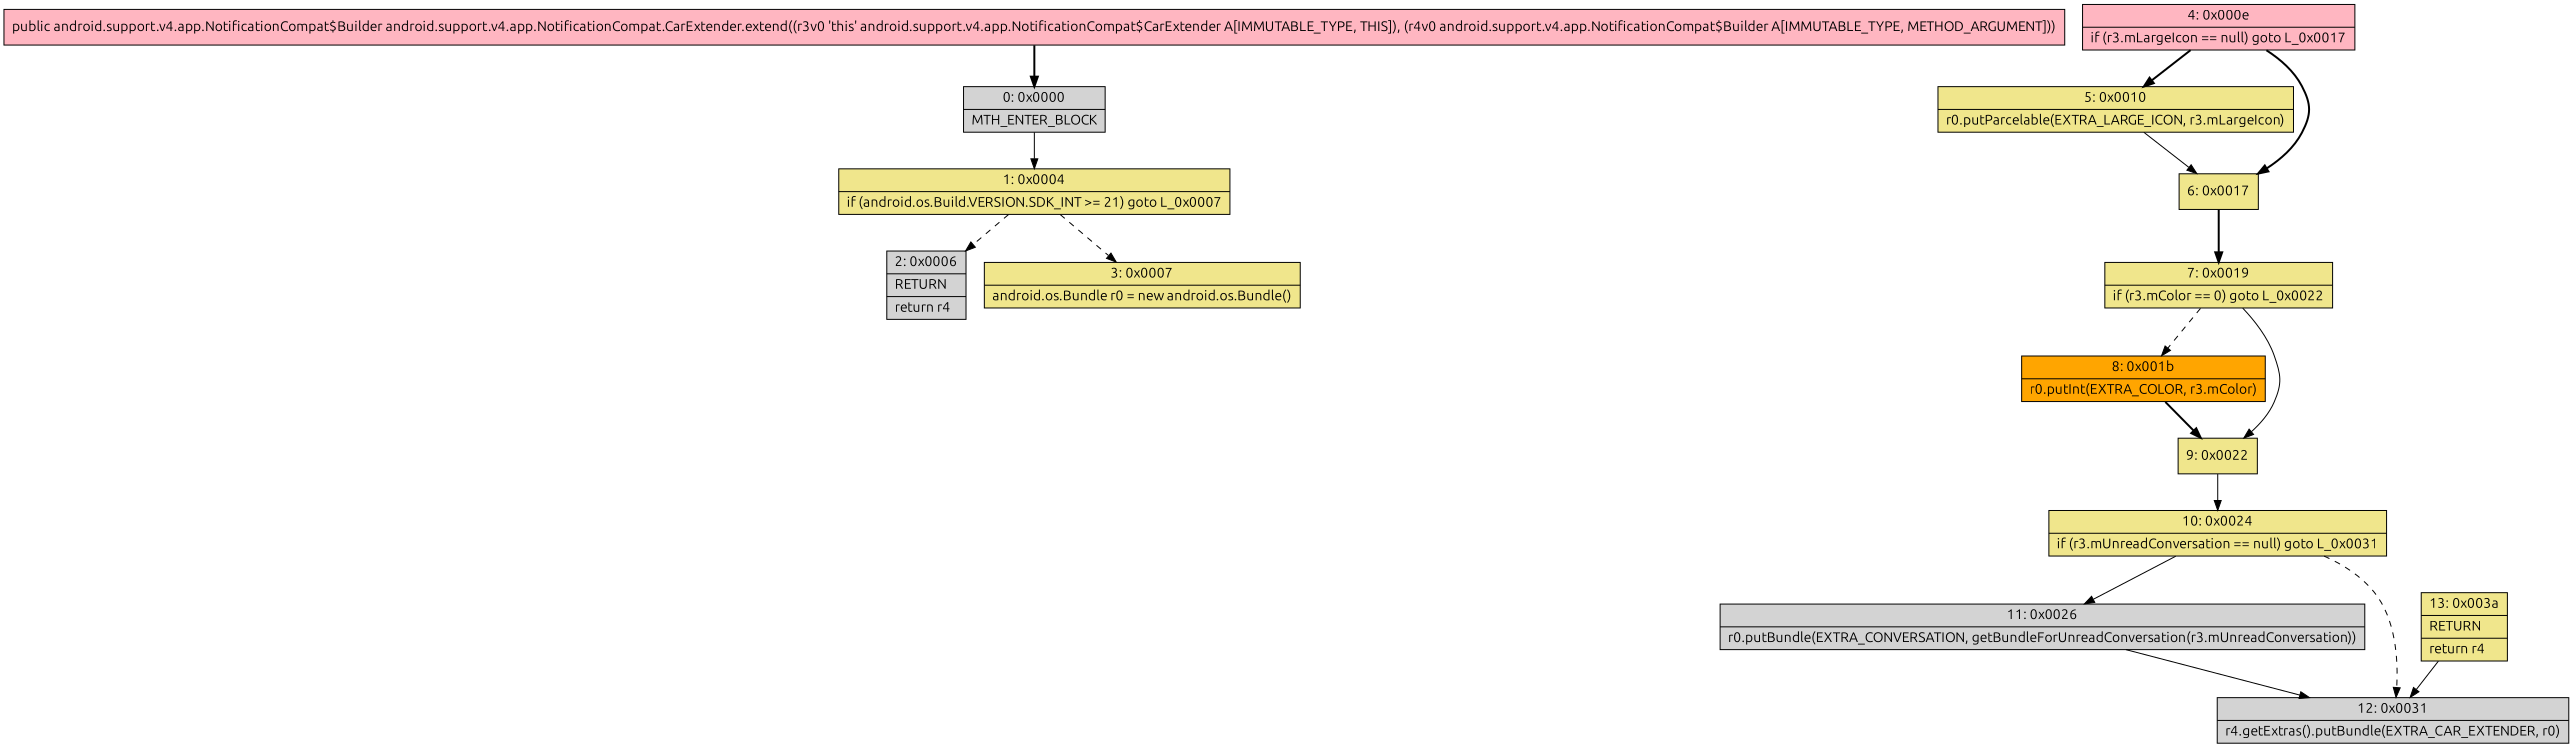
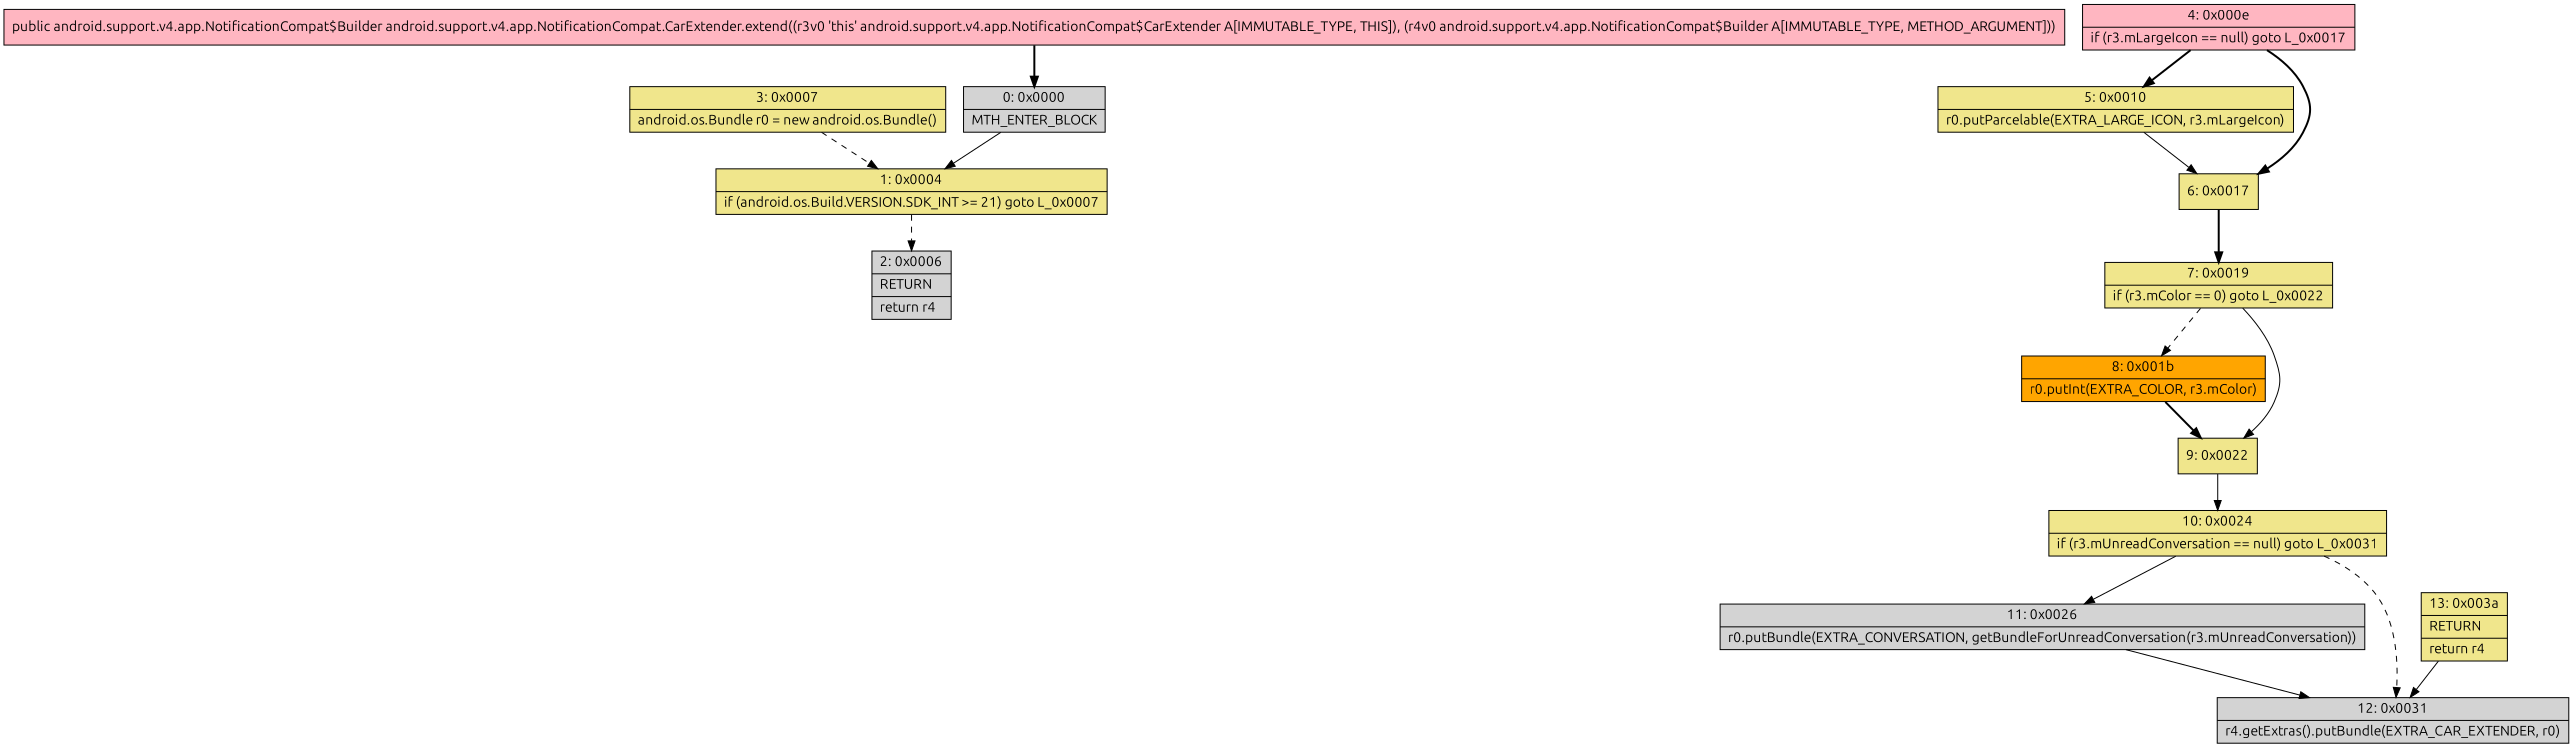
(1084, 235) -> (845, 148)
